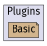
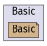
(24, 12) -> (24, 12)
